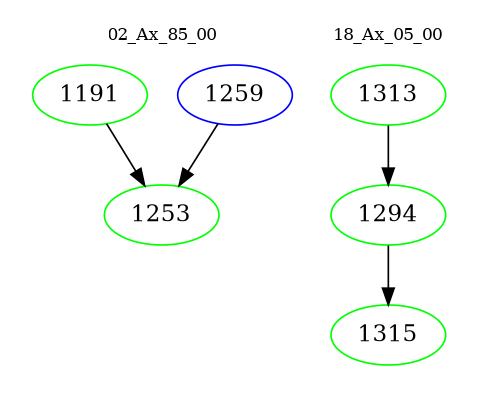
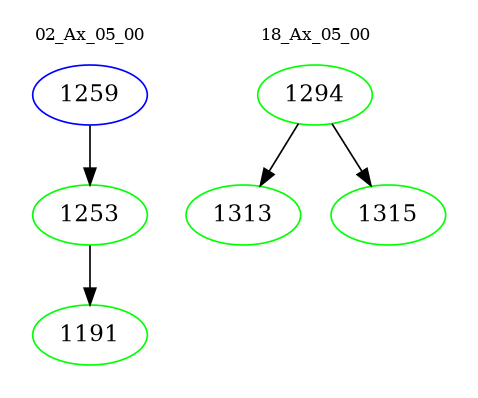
(162, 36) -> (90, 36)
(121, 147) -> (90, 267)
(388, 147) -> (284, 147)
